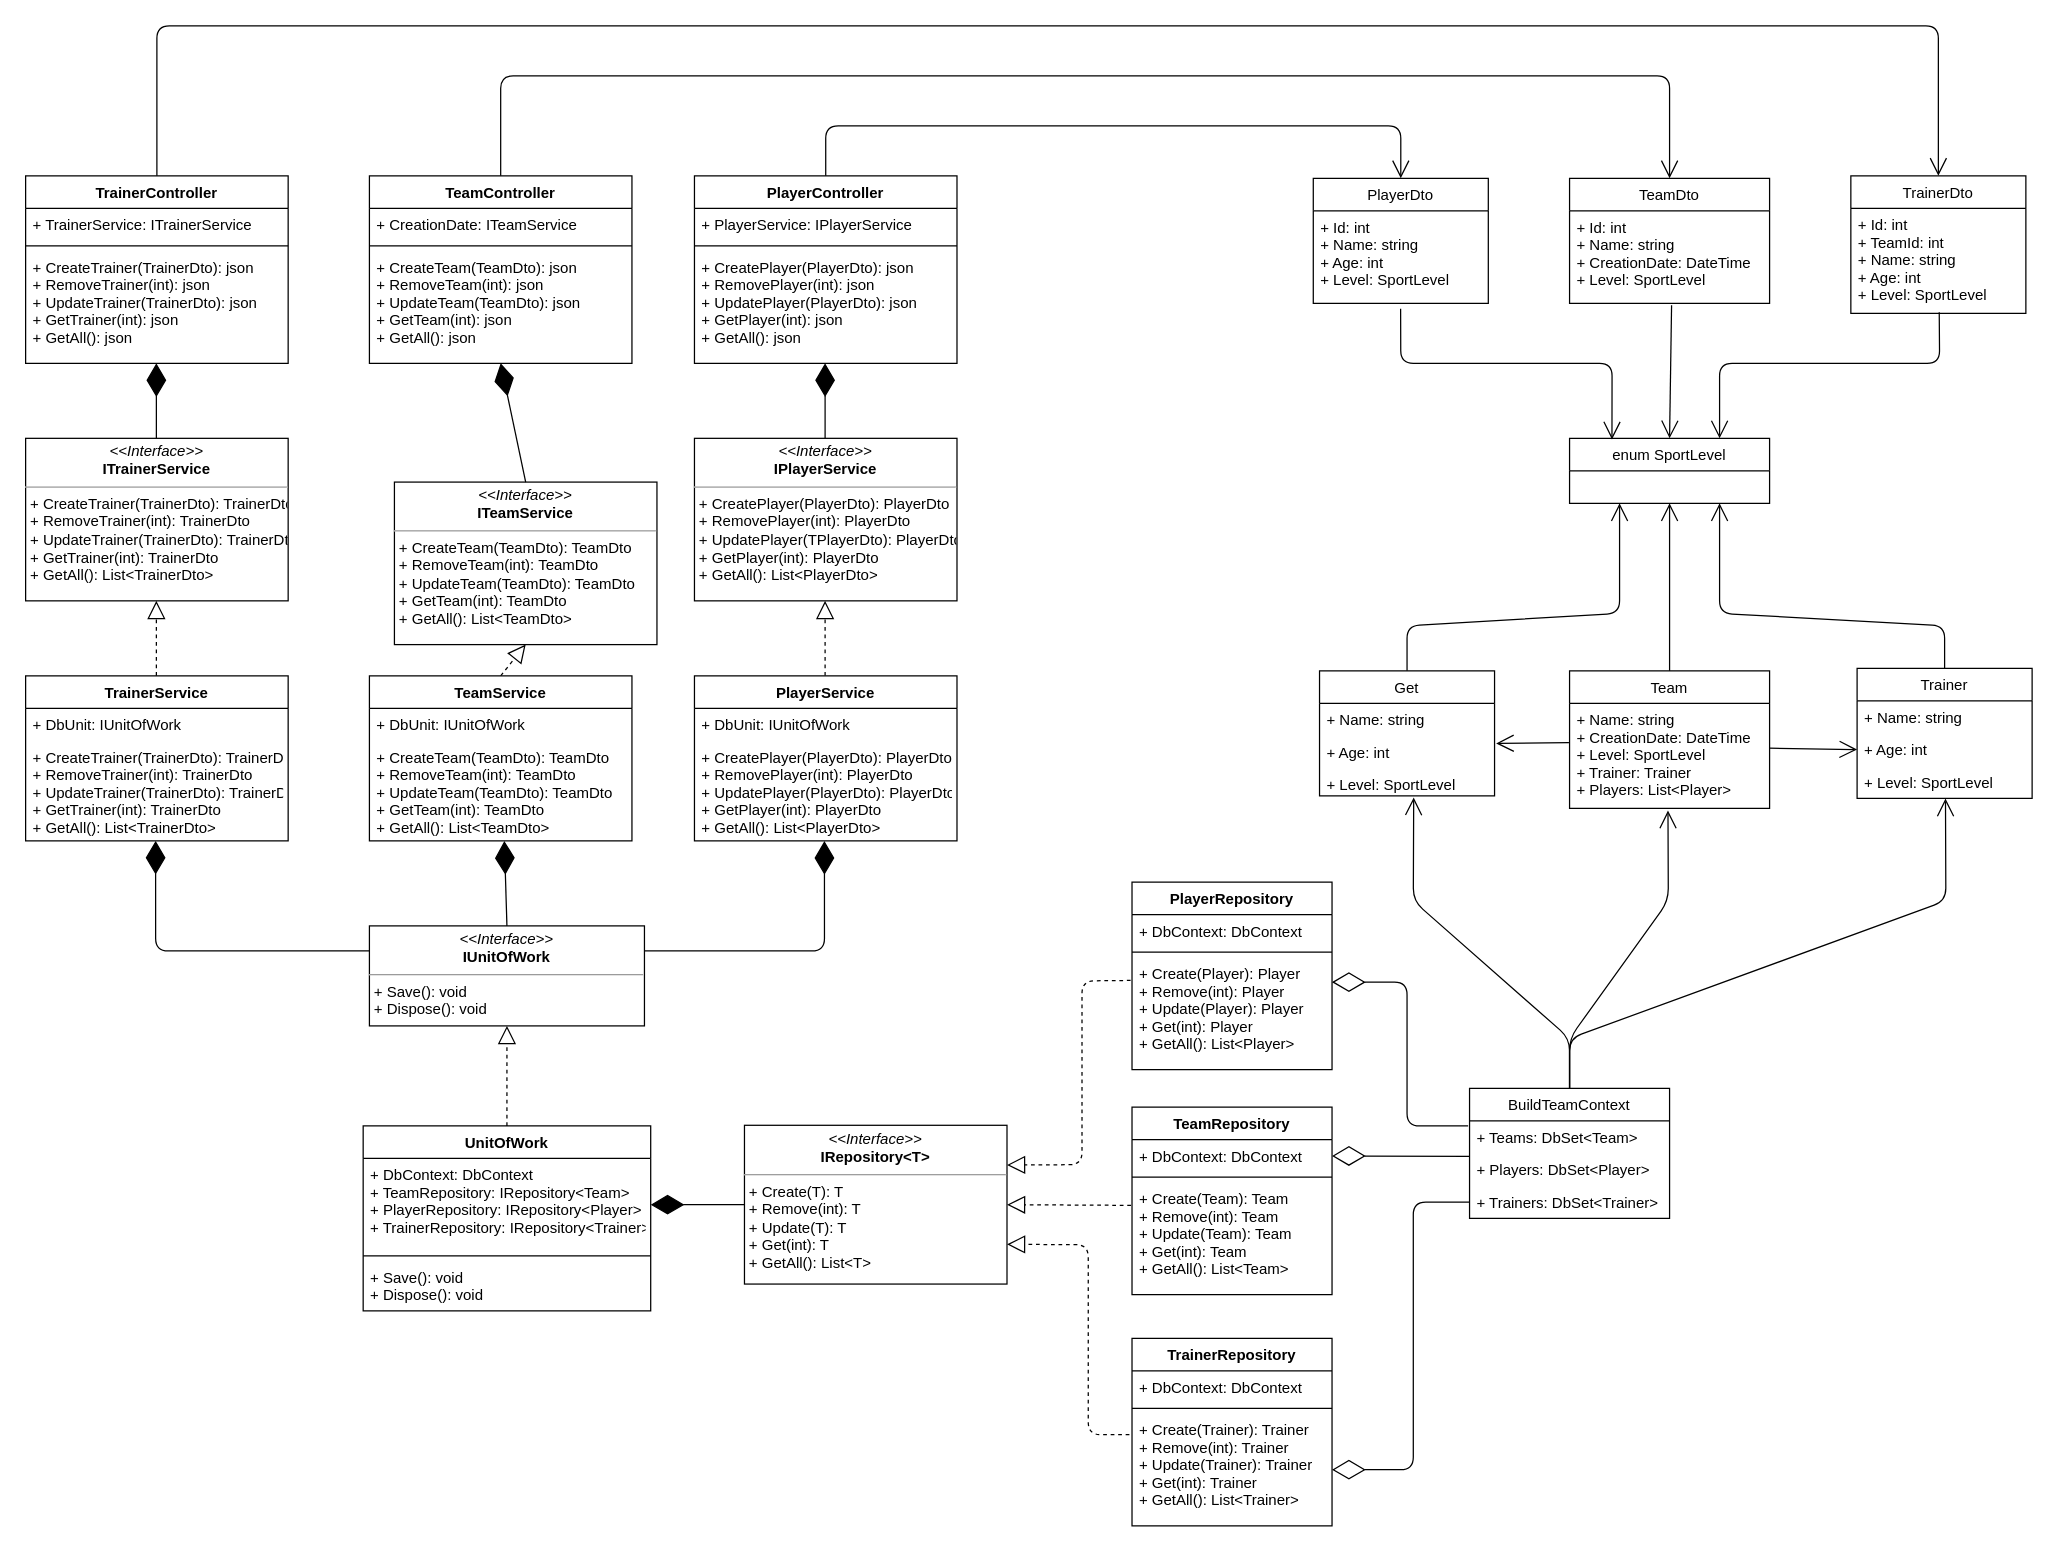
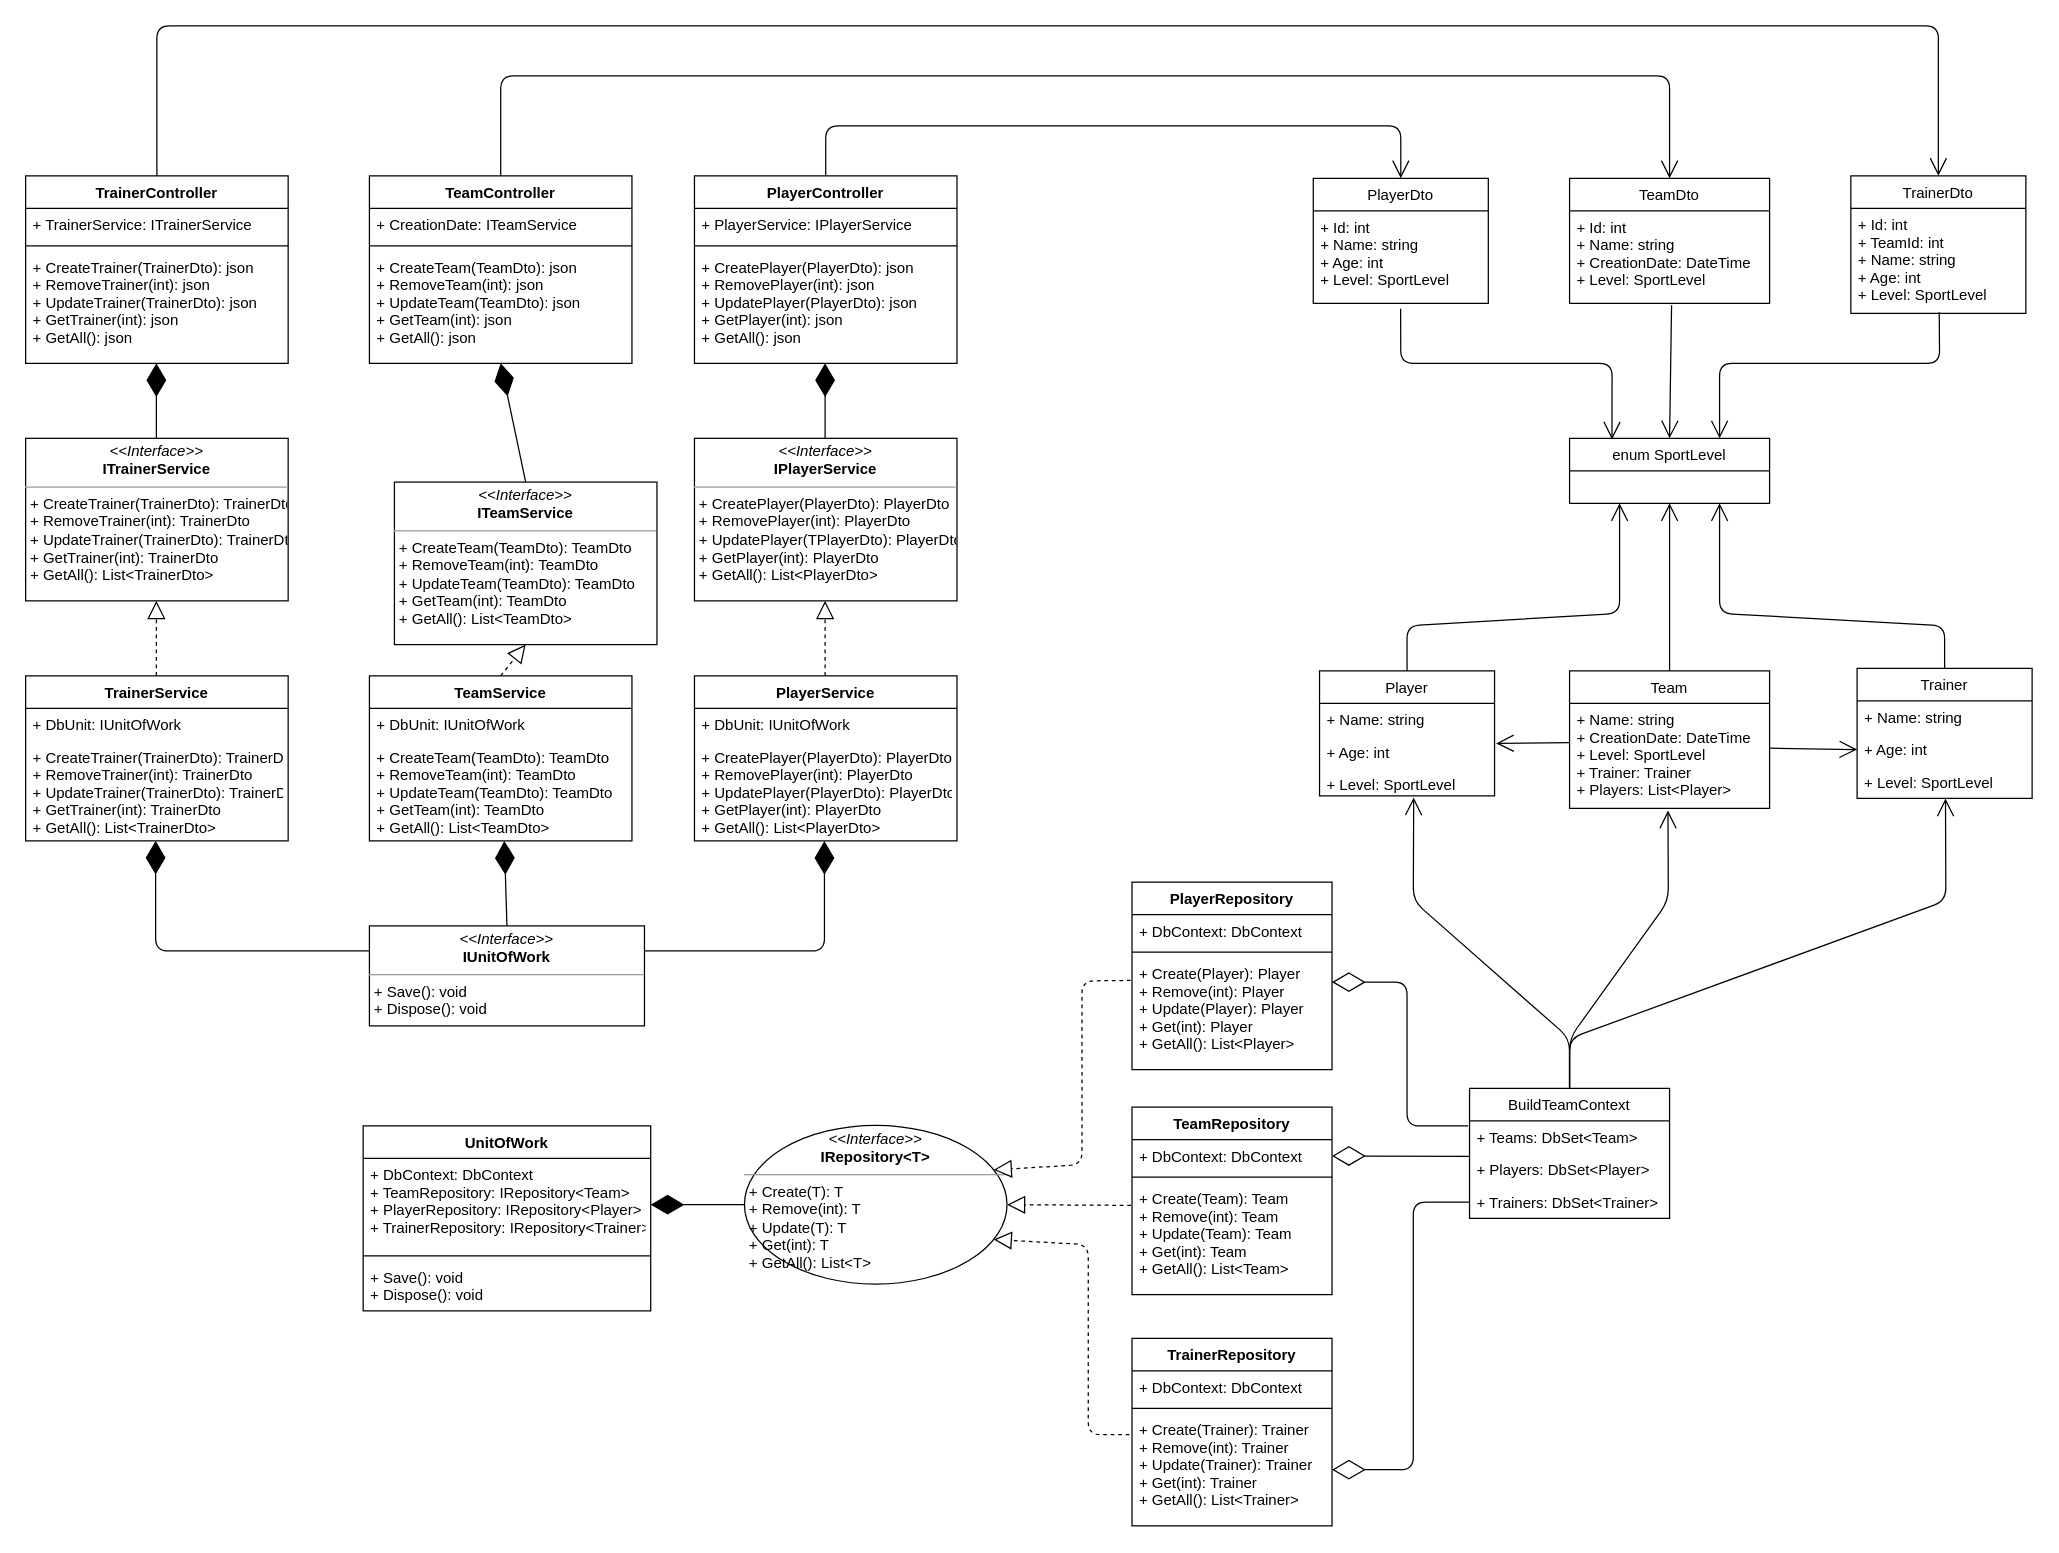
(1406, 688) -> (1406, 688)
(507, 1084) -> none
(876, 1204) -> (876, 1204)
